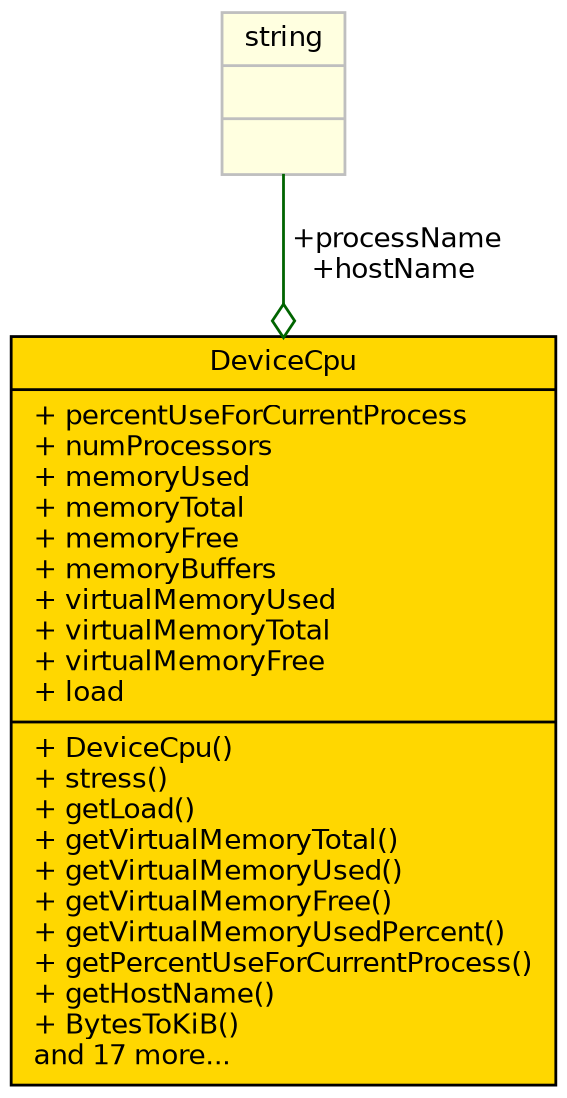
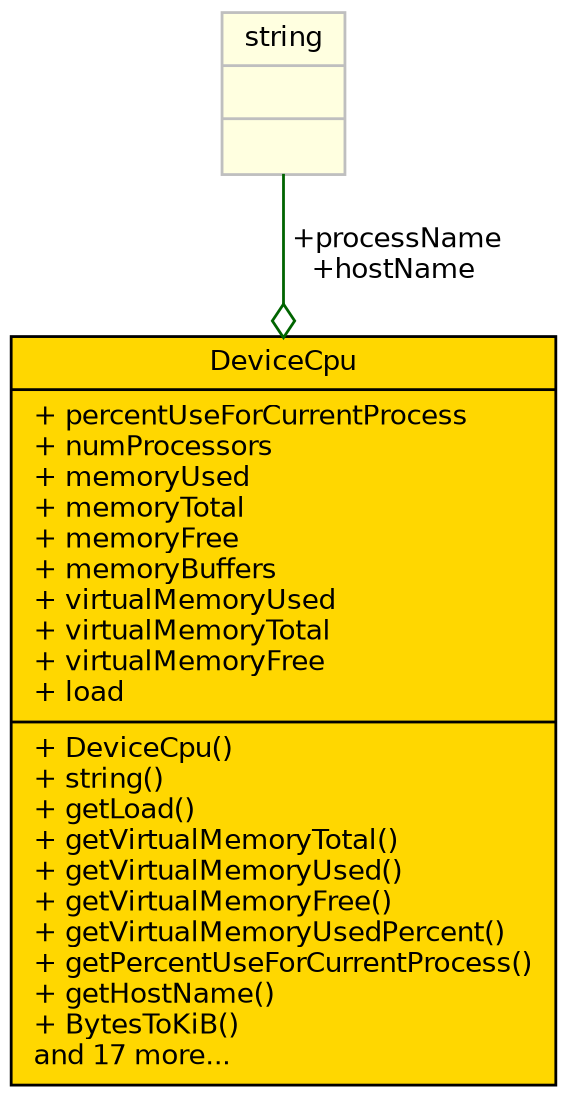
(102, 779) -> (99, 779)
